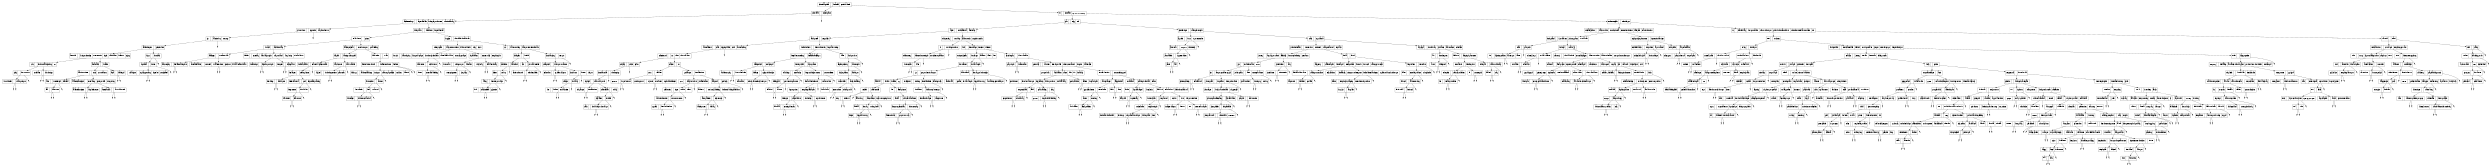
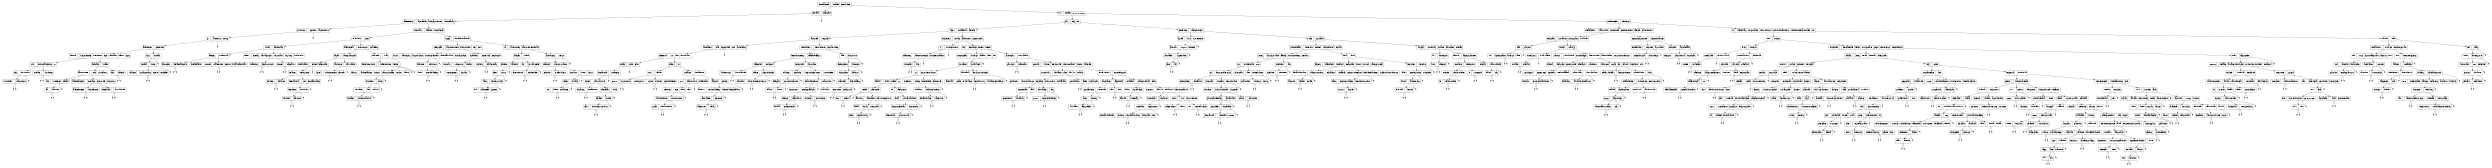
(380, 68) -> (400, 63)
(2113, 150) -> (2114, 150)
